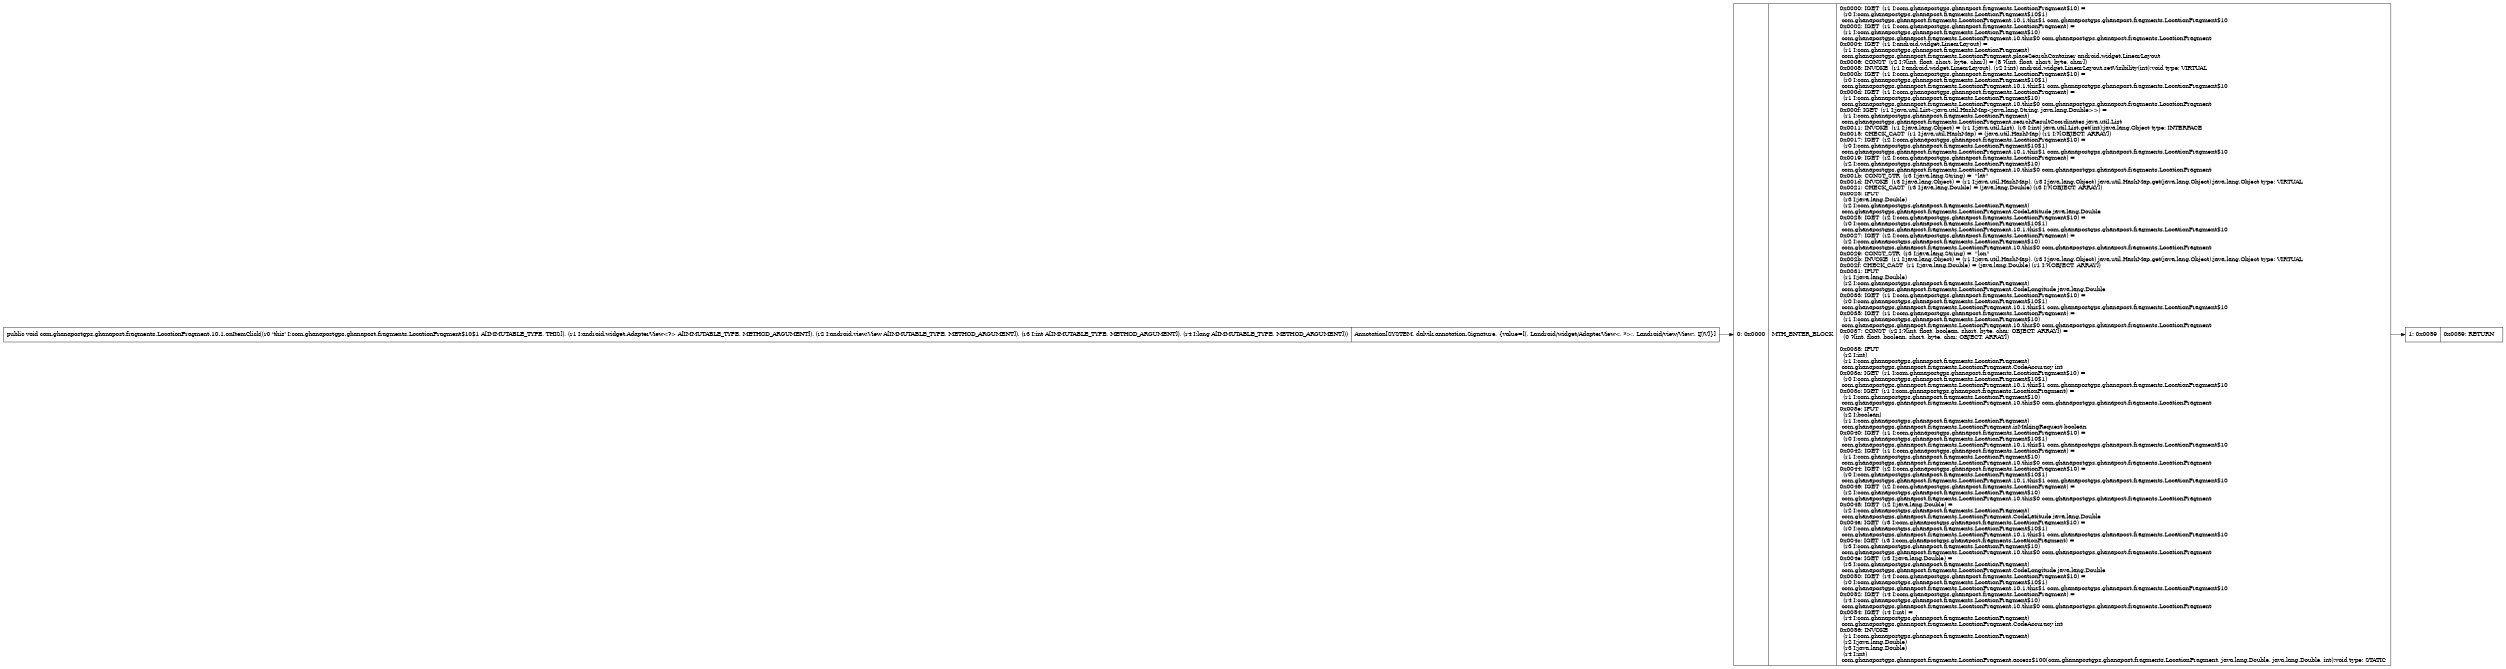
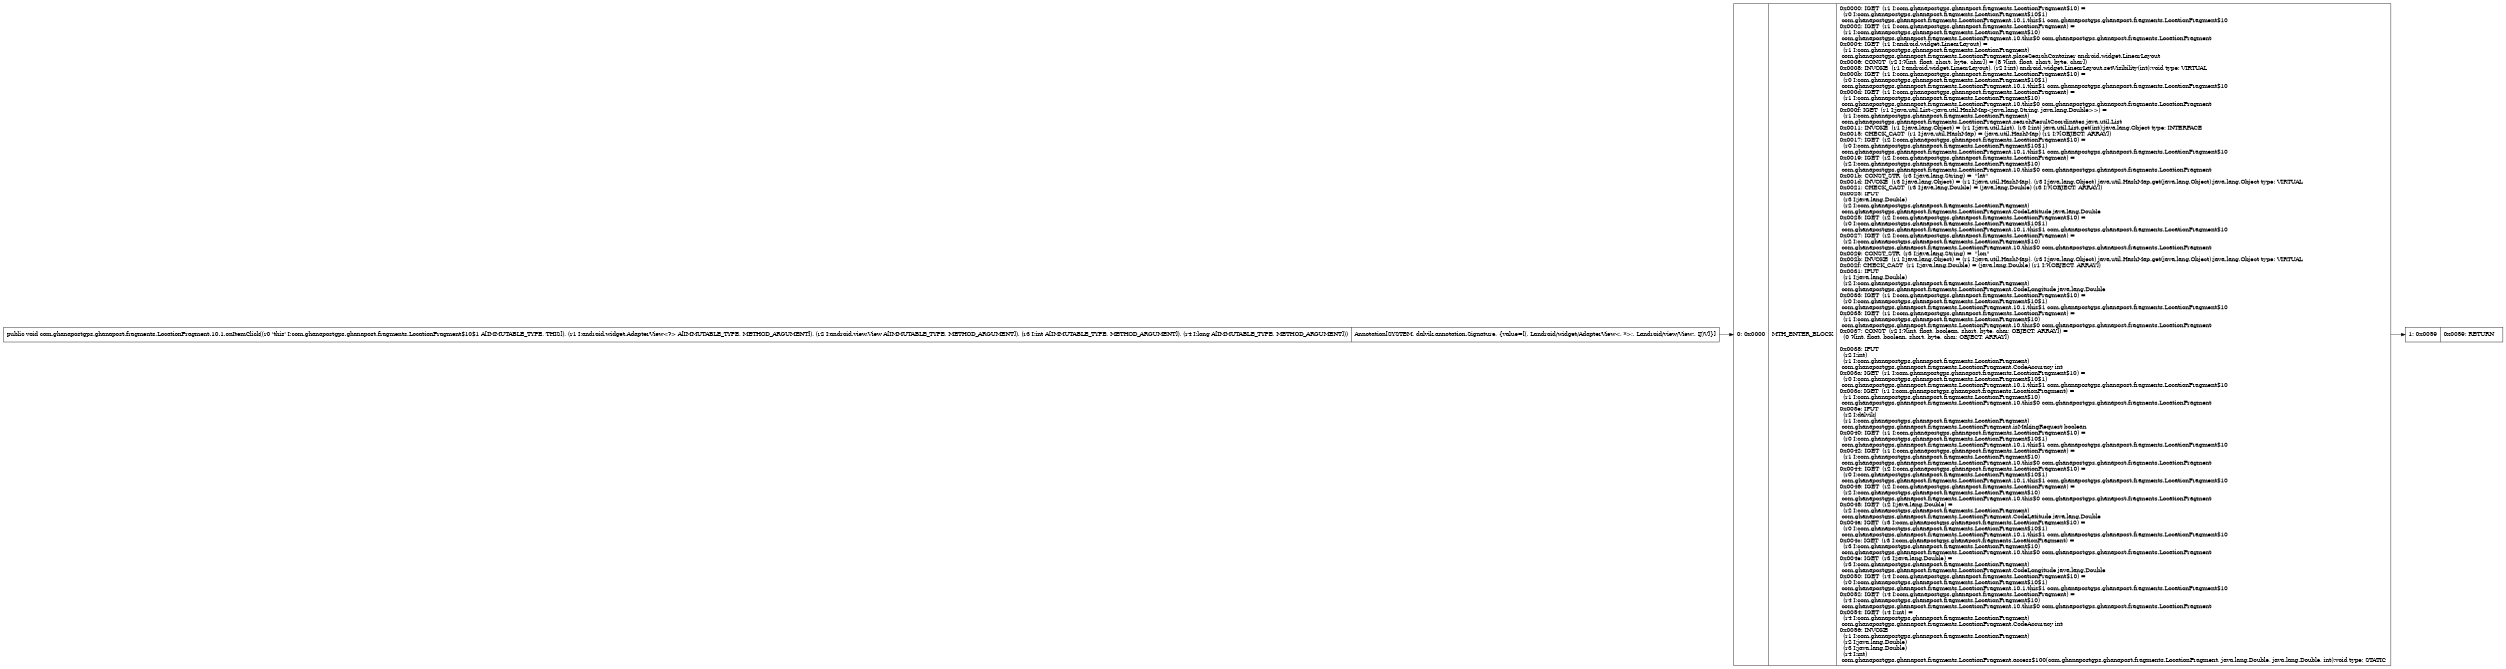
(1861, 415) -> (1858, 415)
